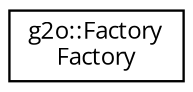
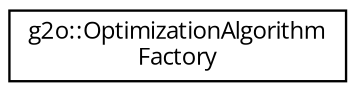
(97, 46) -> (178, 46)
